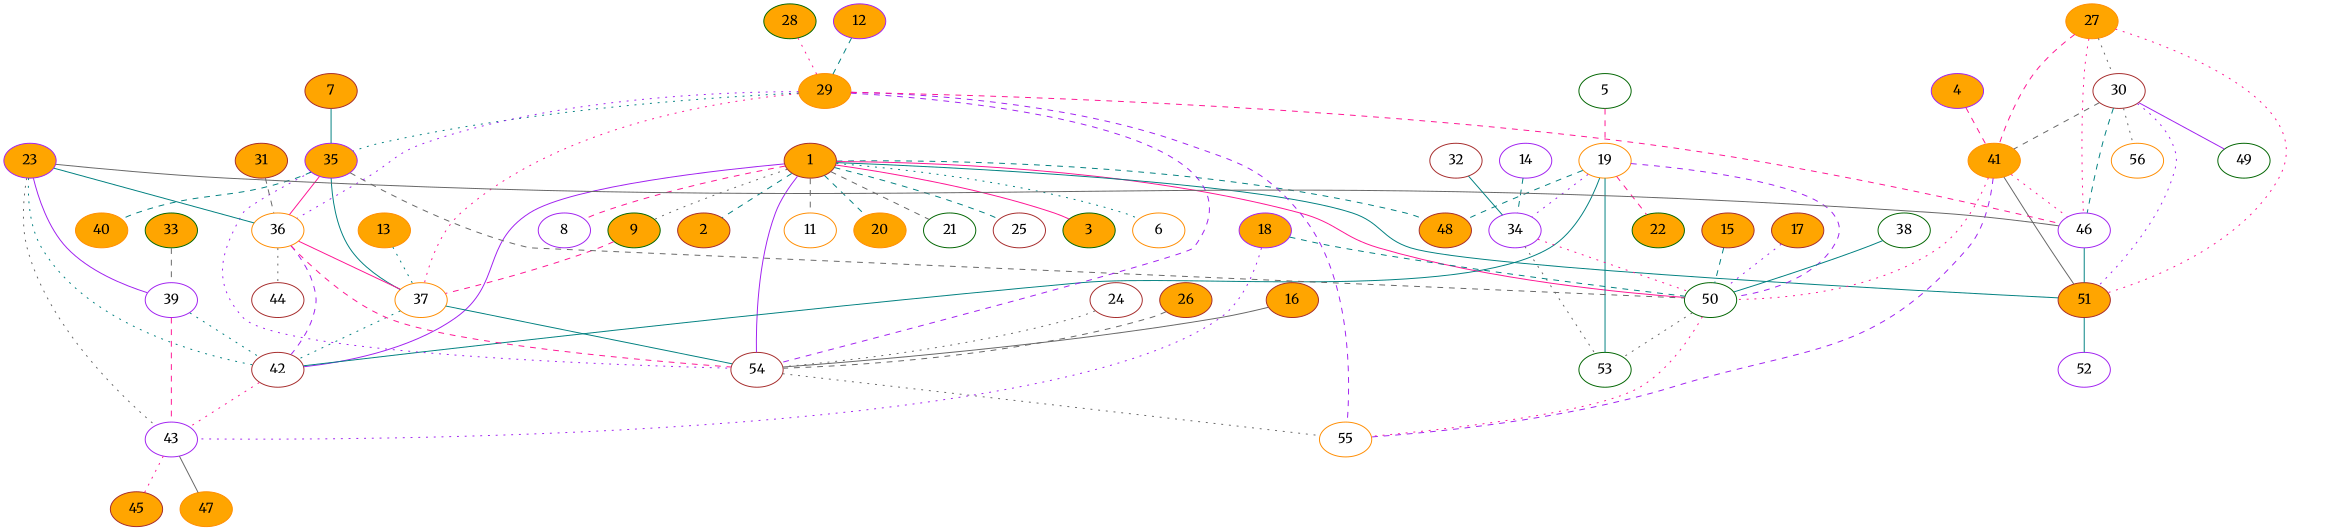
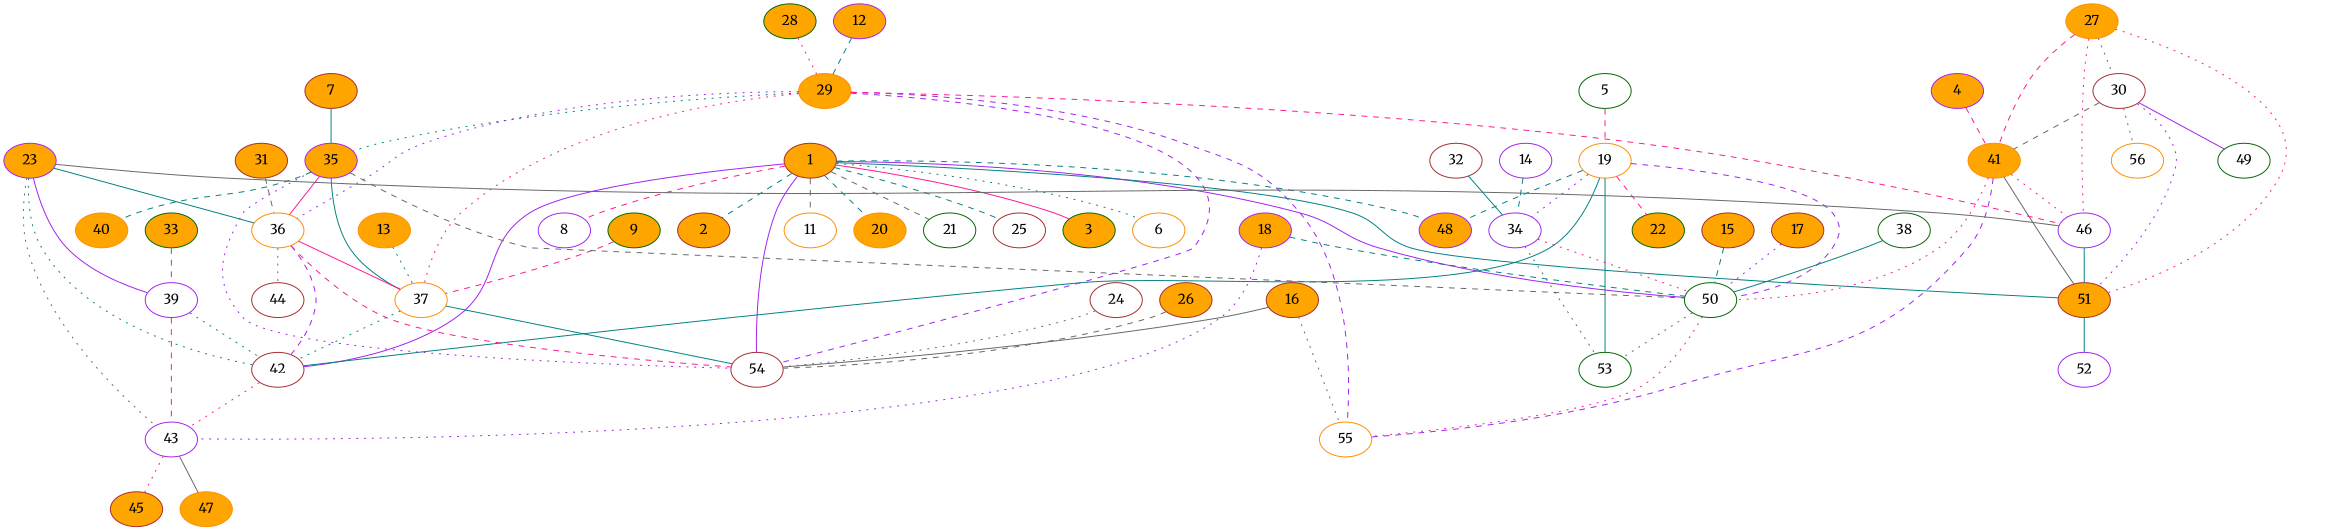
(2098, 160) -> none
(737, 187) -> none
(1266, 205) -> (1266, 205)
(1445, 230) -> (1445, 230)
(1051, 405) -> (1319, 370)
